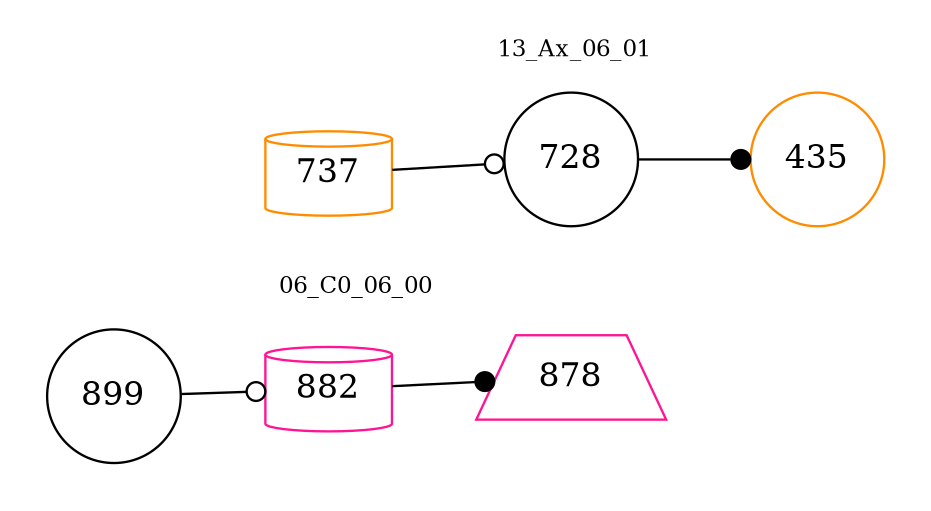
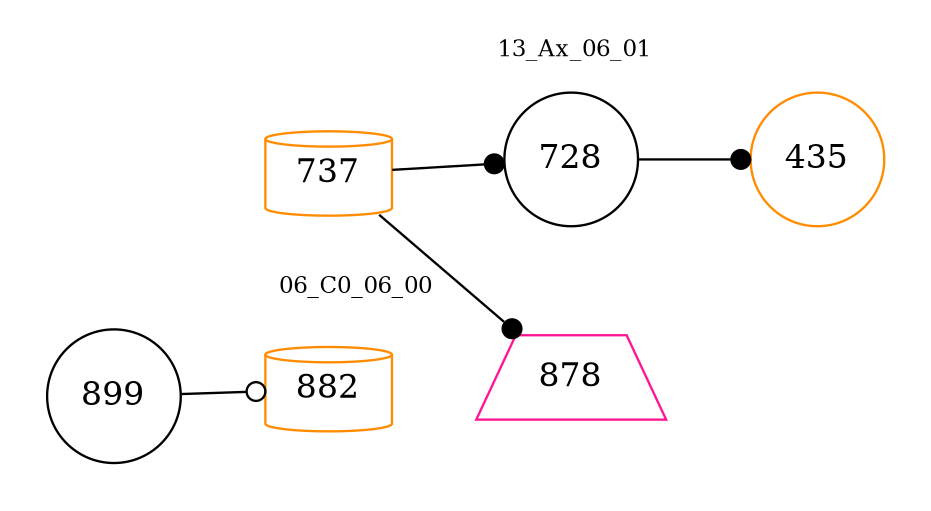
(438, 167) -> (438, 167)
(434, 384) -> (454, 279)
(329, 389) -> (329, 389)
